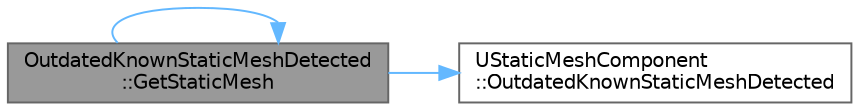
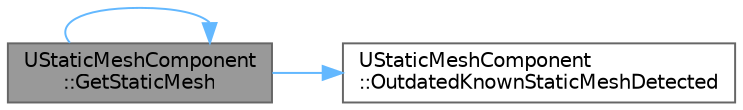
(198, 73) -> (140, 73)
